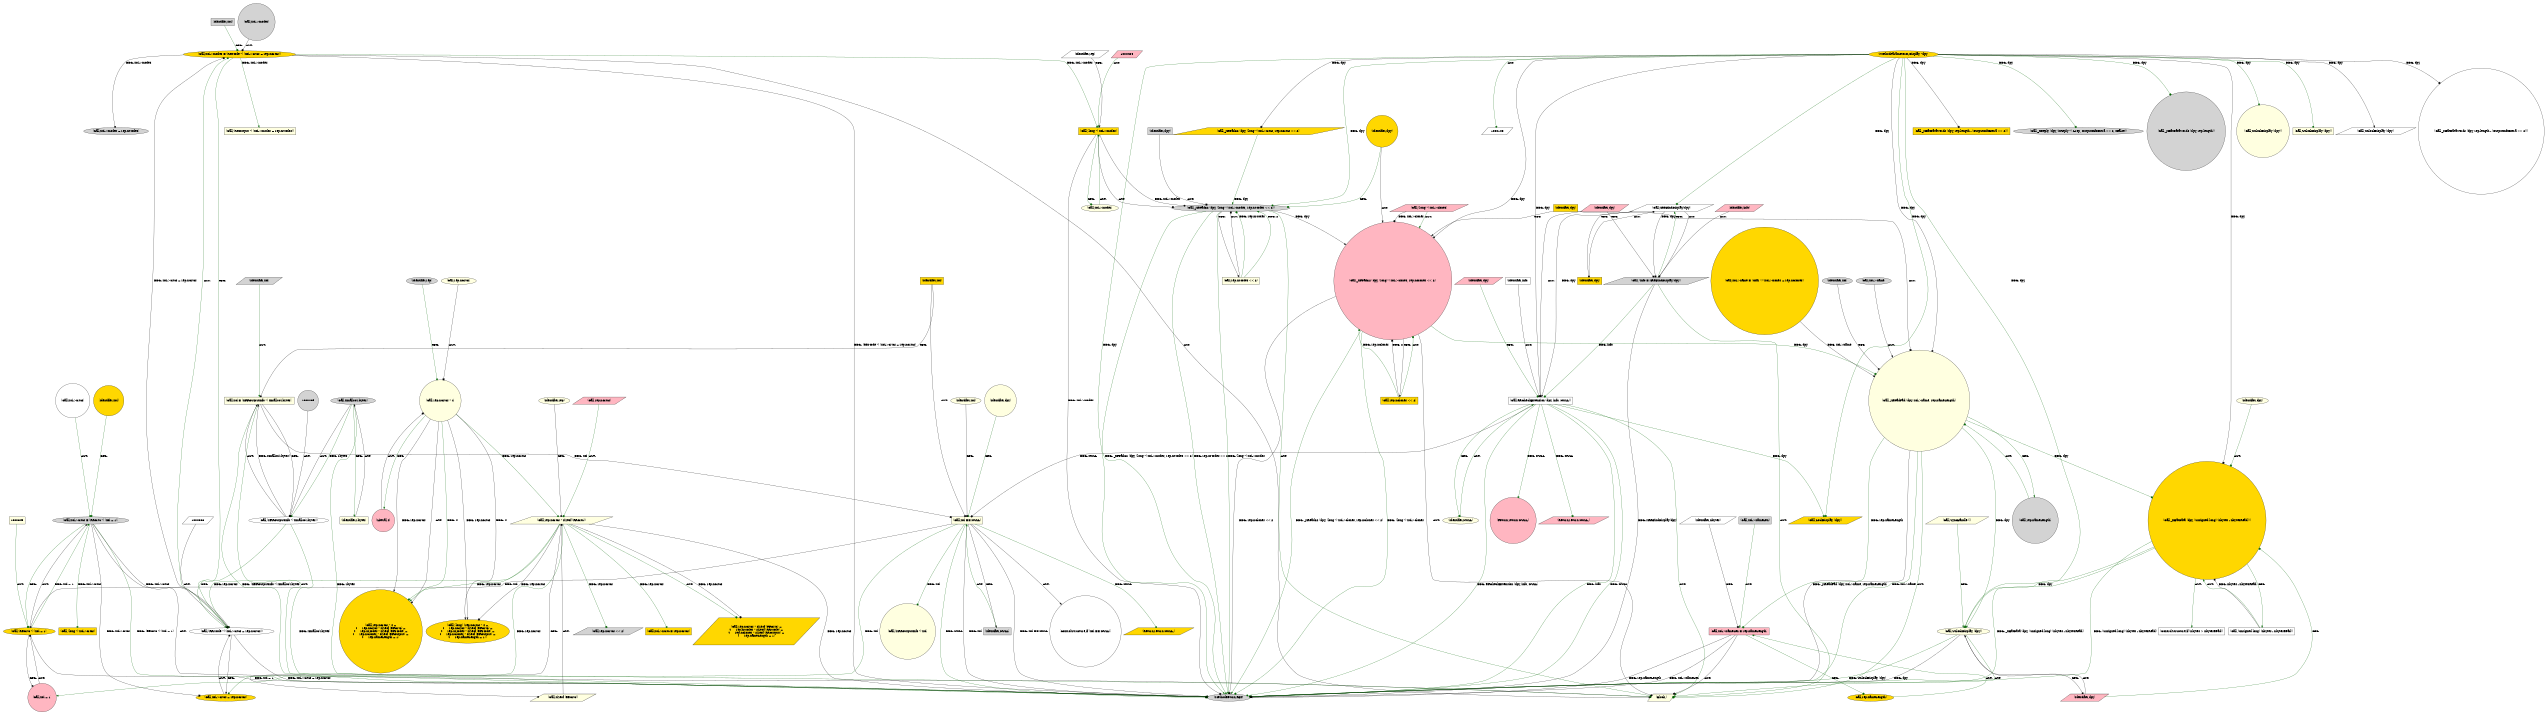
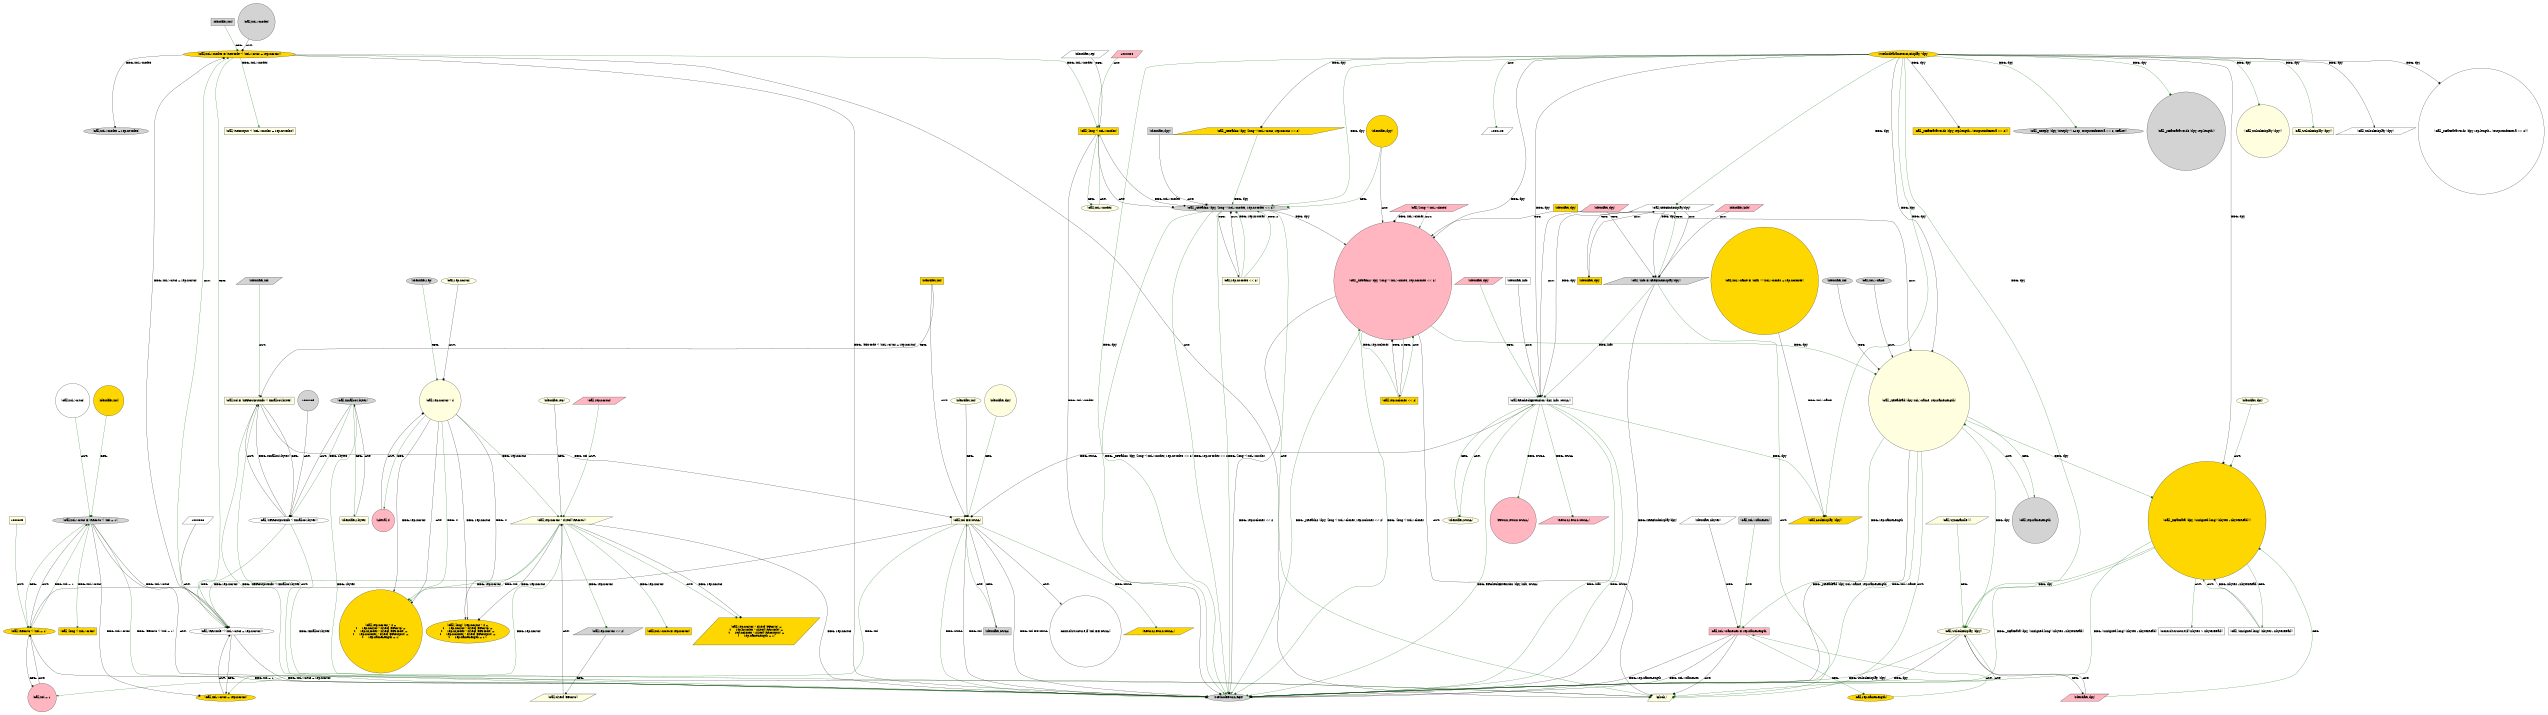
(1835, 351) -> (1802, 424)
(1677, 524) -> none
(908, 631) -> none
(263, 683) -> (586, 664)
